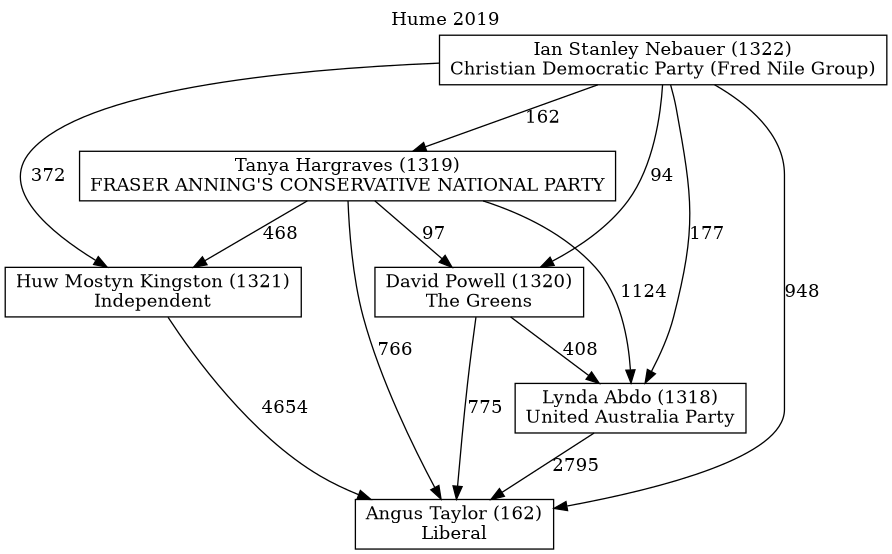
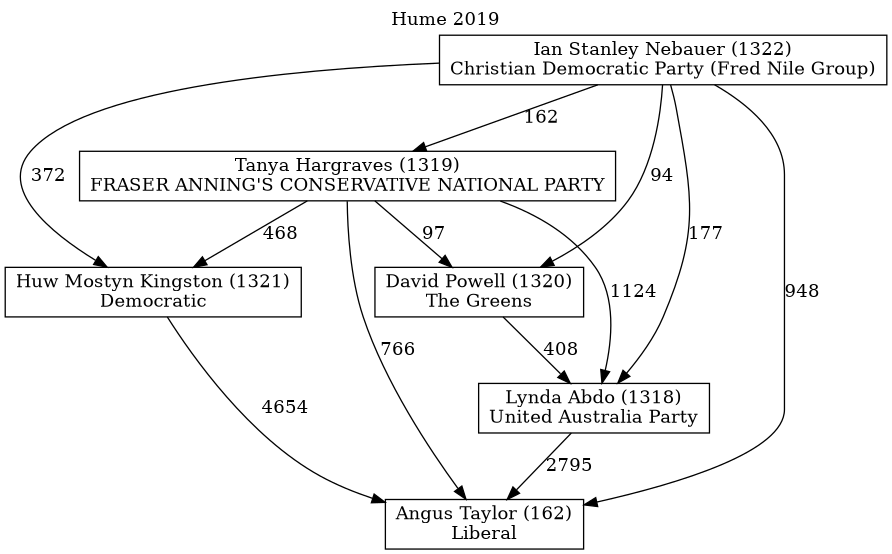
(153, 292) -> (153, 292)
(466, 401) -> none
